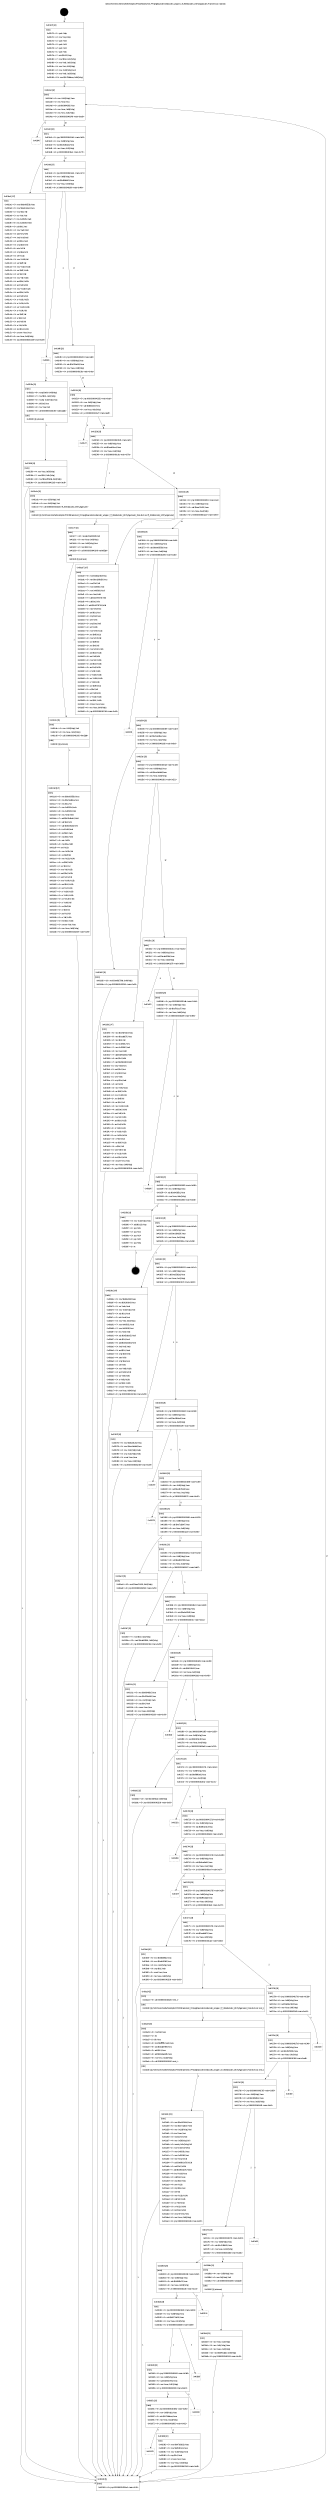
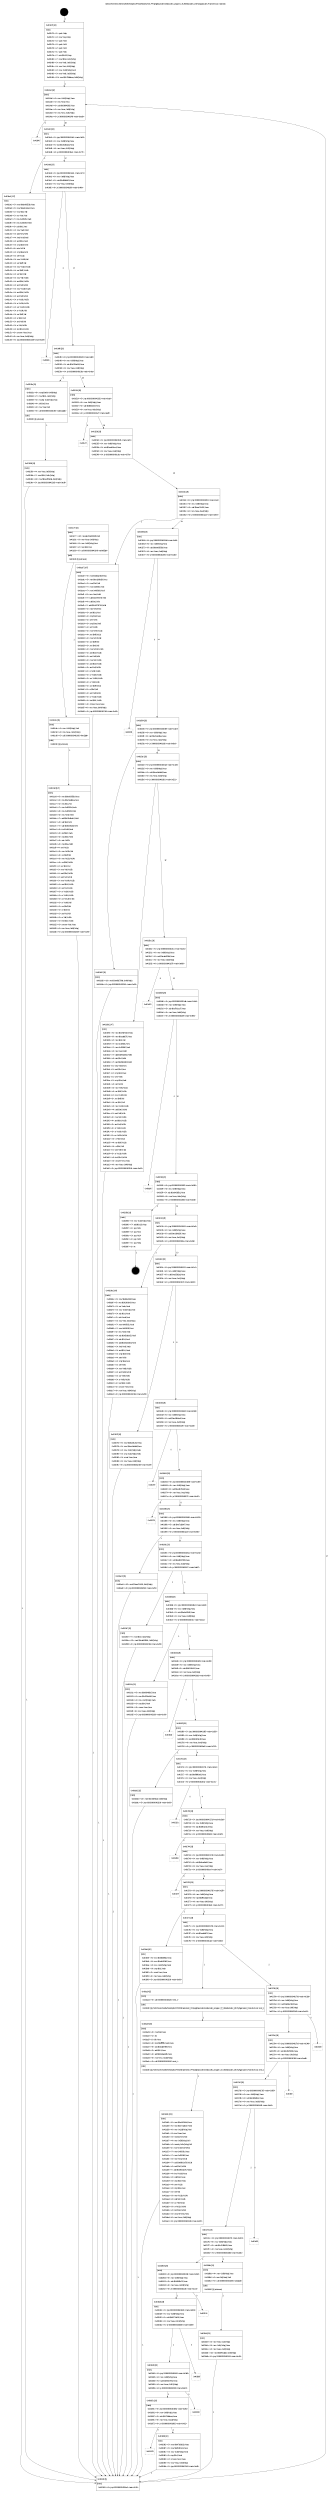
(46, 372) -> (62, 378)
(102, 504) -> none
